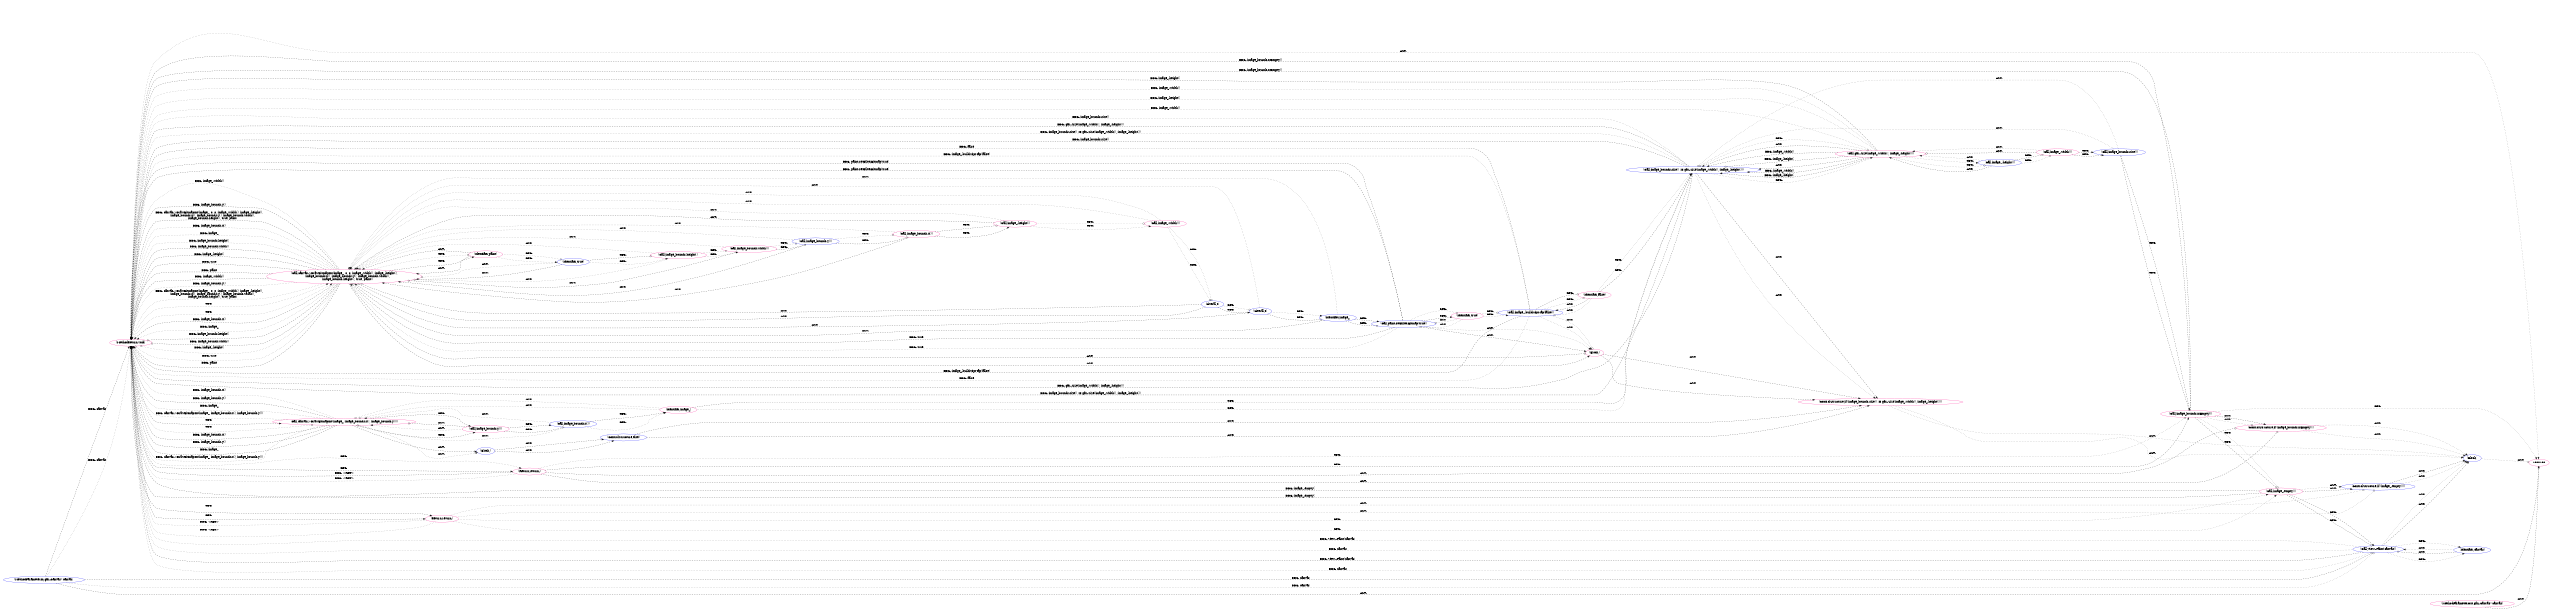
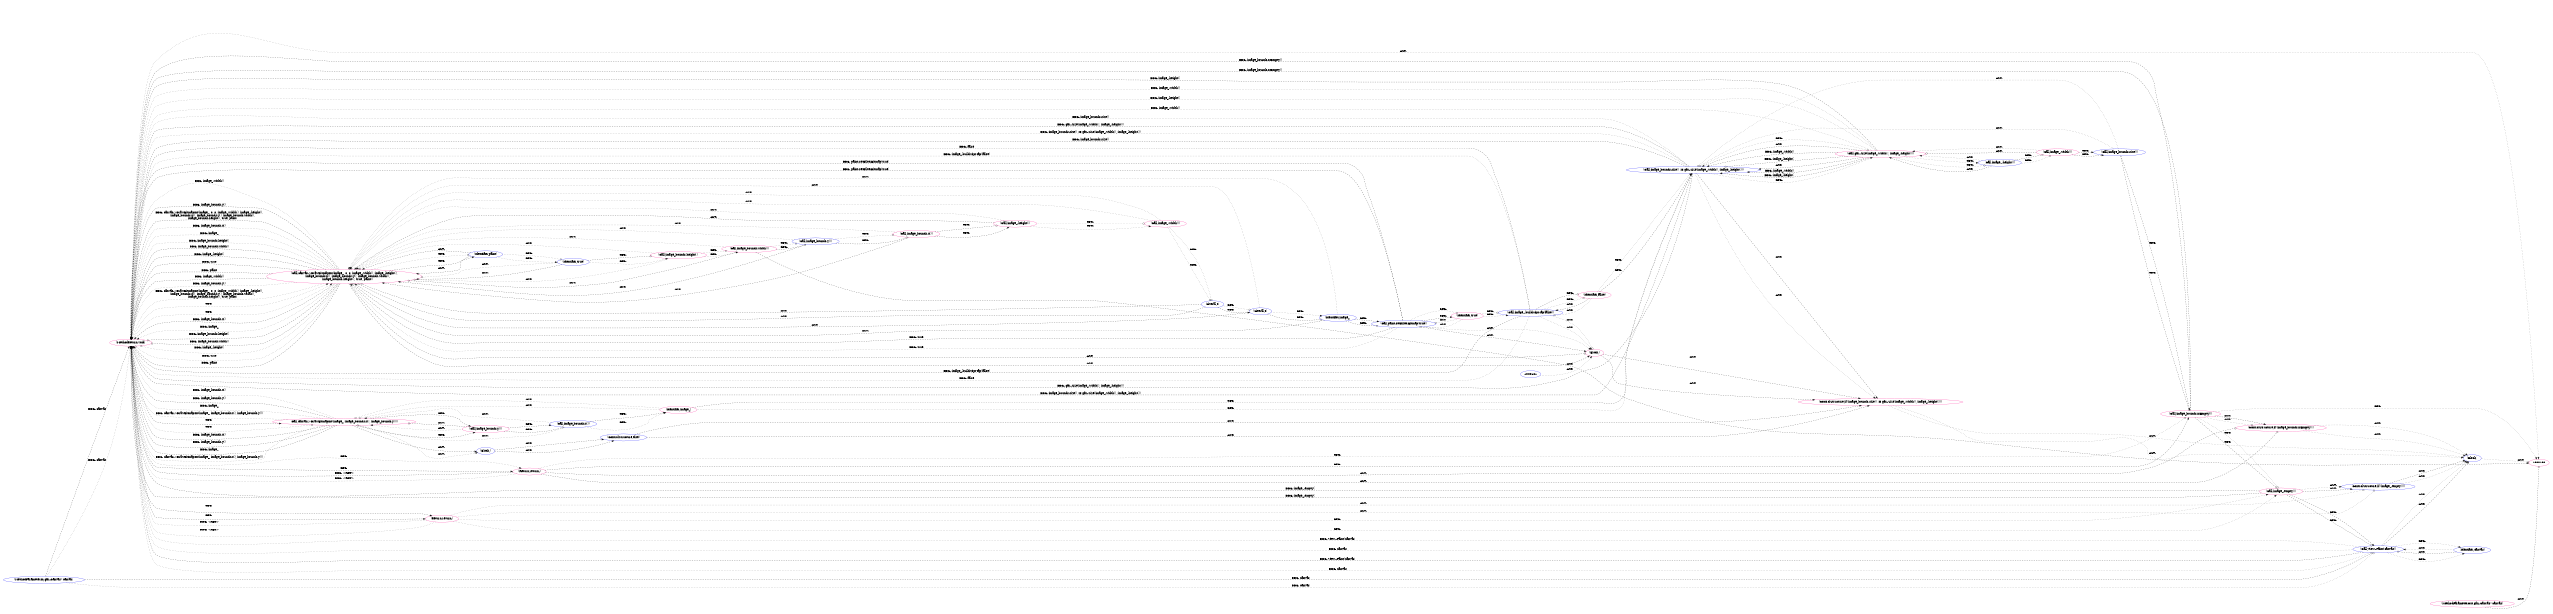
(486, 254) -> (486, 254)
none -> (1531, 374)
(1341, 595) -> (1633, 400)
